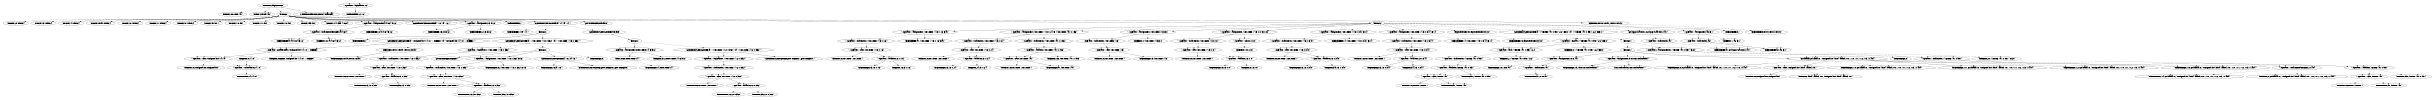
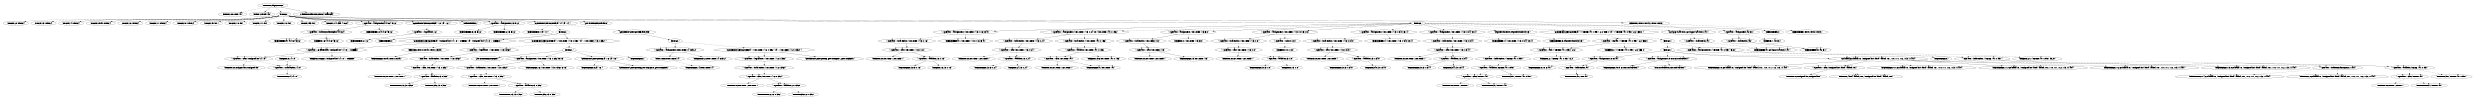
(435, 27) -> (428, 27)
